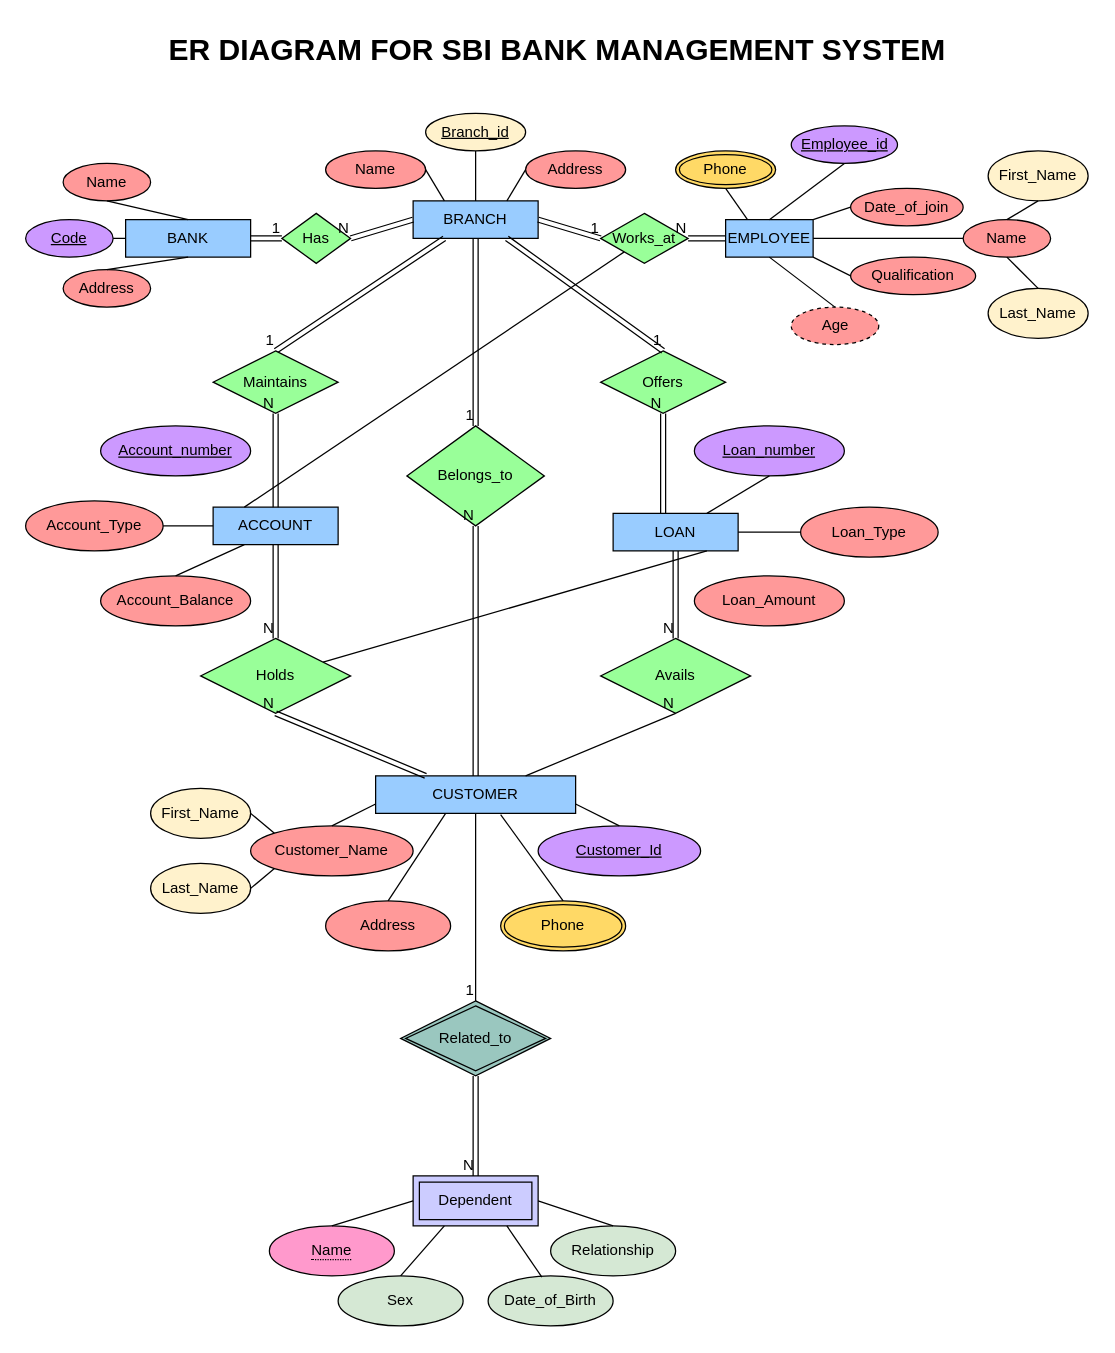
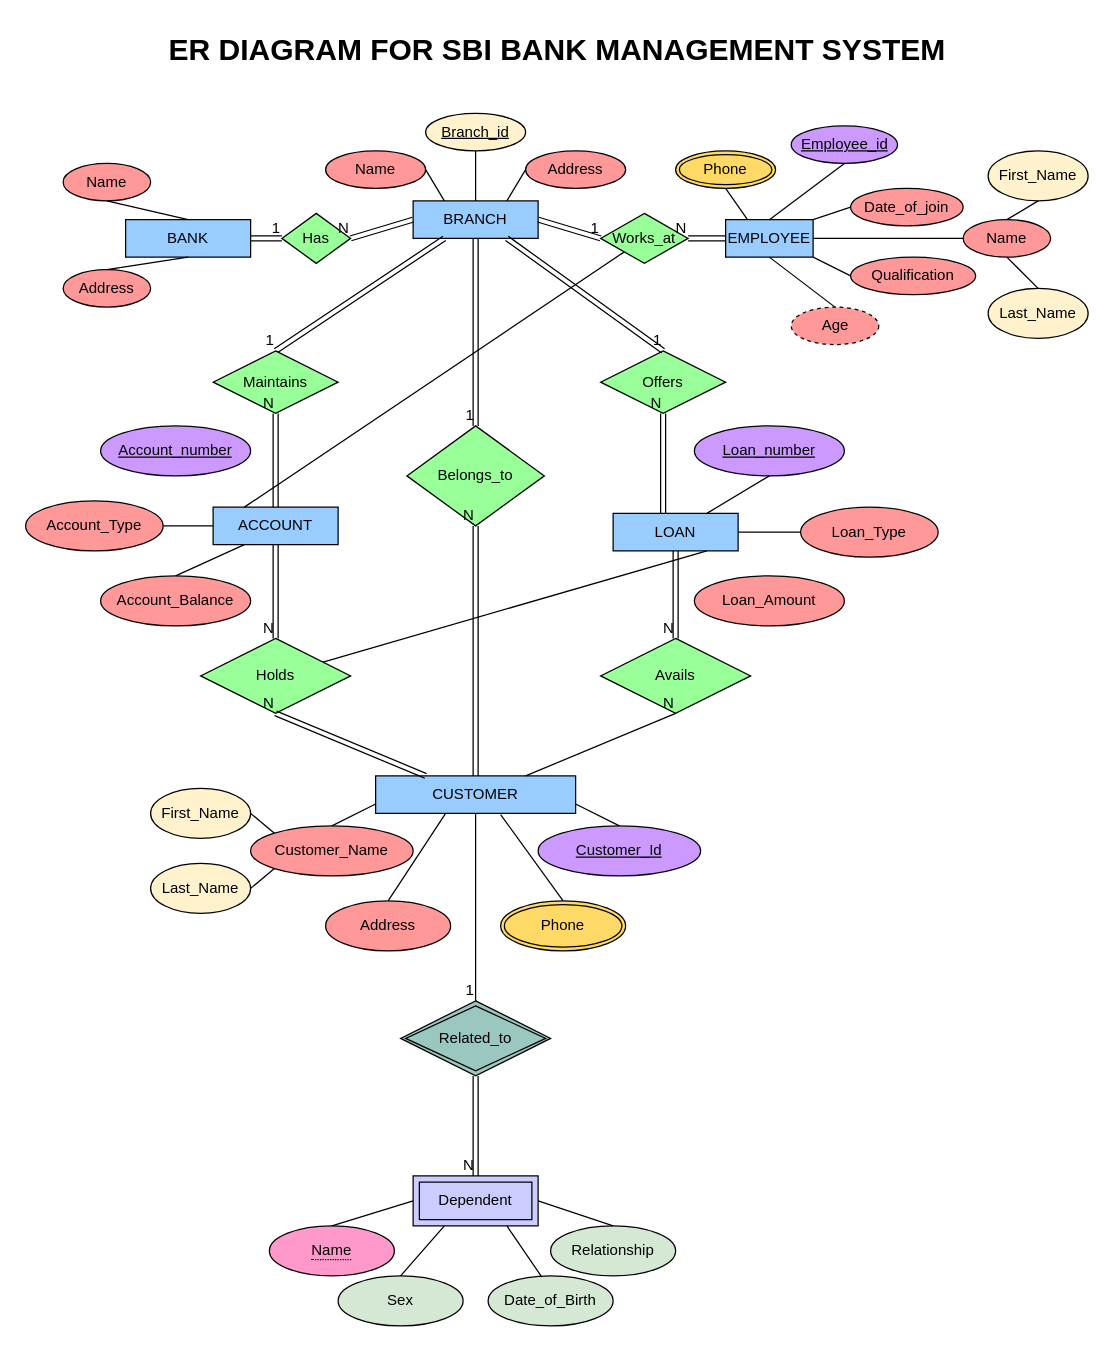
(69, 238) -> none
(119, 238) -> none
